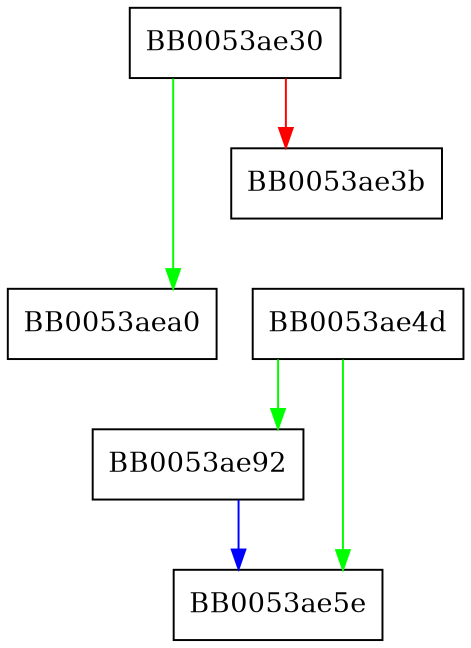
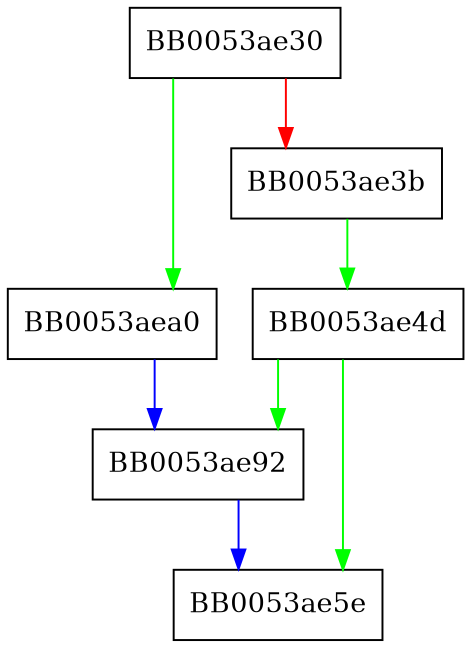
none -> (347, 244)
none -> (155, 384)
